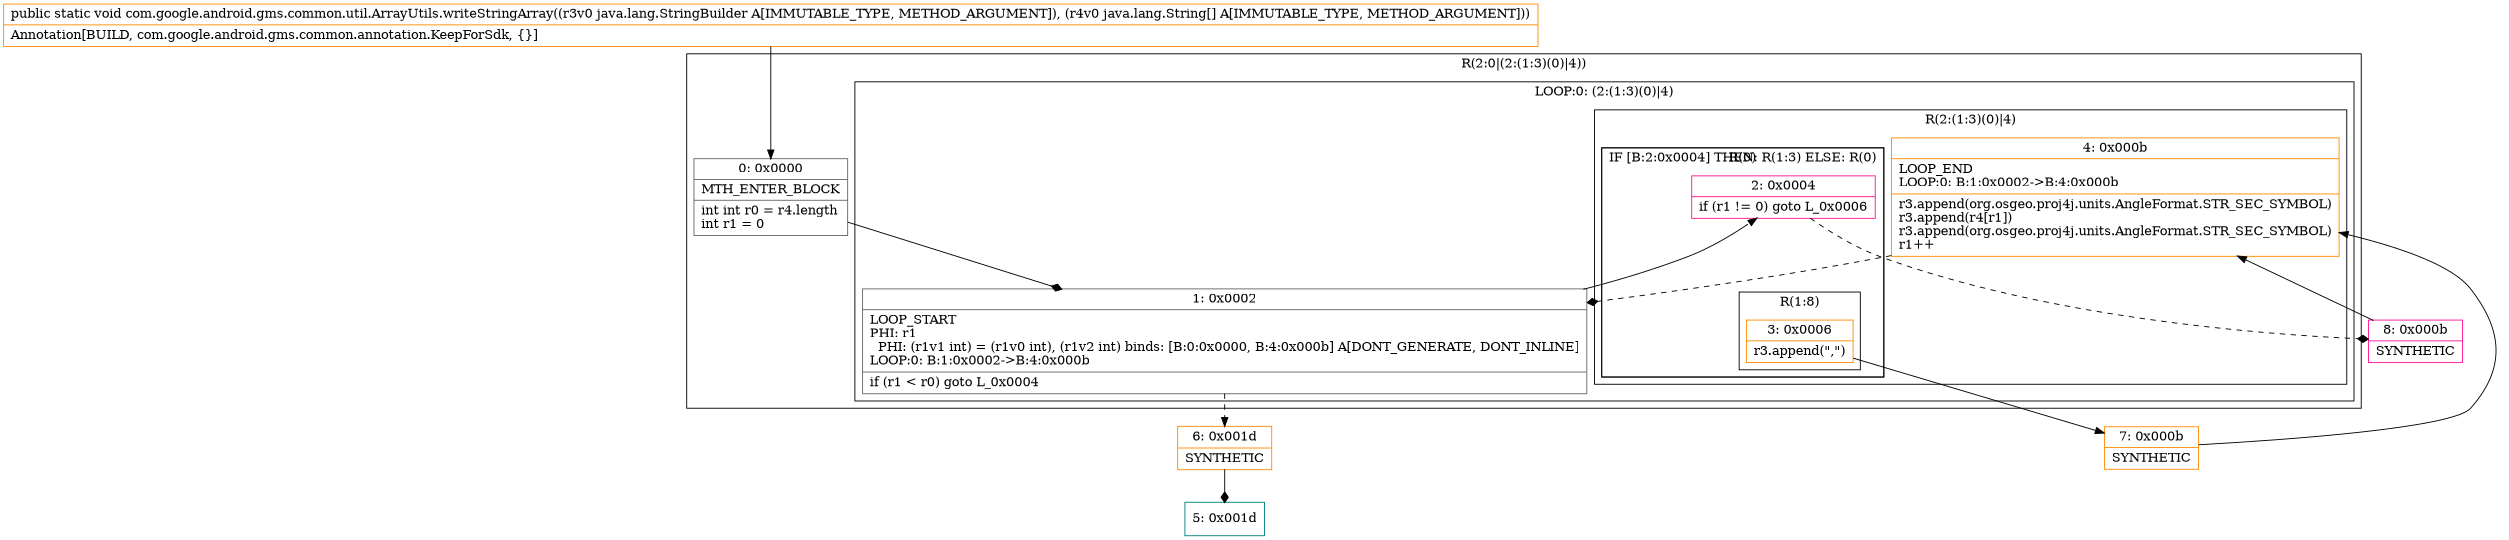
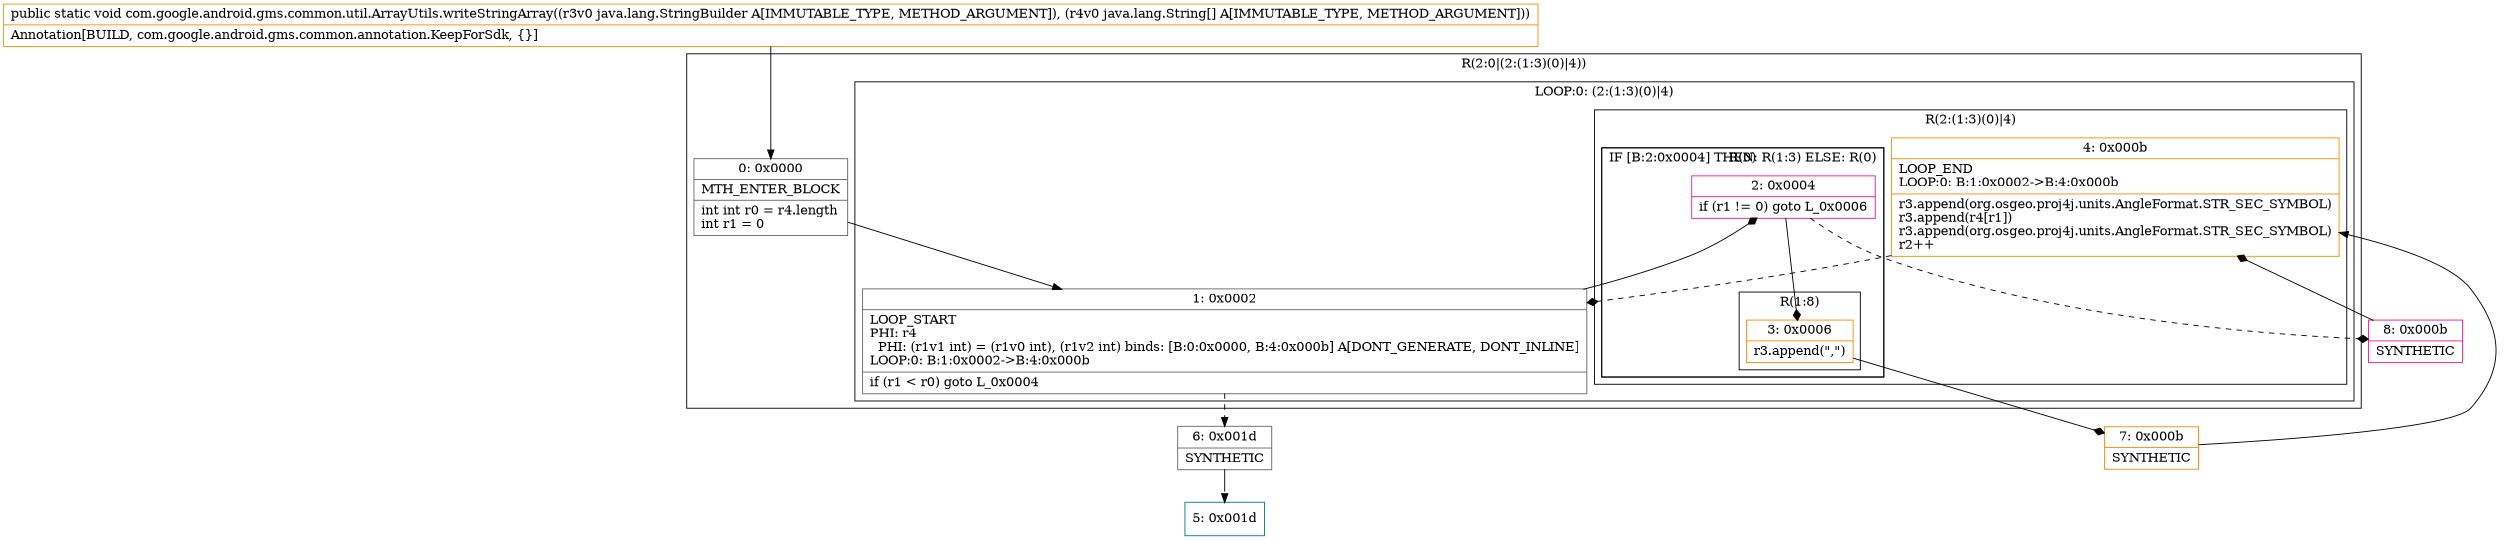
(1917, 245) -> (1917, 245)
(950, 254) -> (950, 254)
(1668, 264) -> (1668, 264)
none -> (1791, 264)
(2310, 290) -> (2310, 290)
(896, 334) -> (896, 334)
(1974, 394) -> (1974, 394)
(1225, 448) -> (1225, 448)
(1225, 480) -> (1225, 480)
